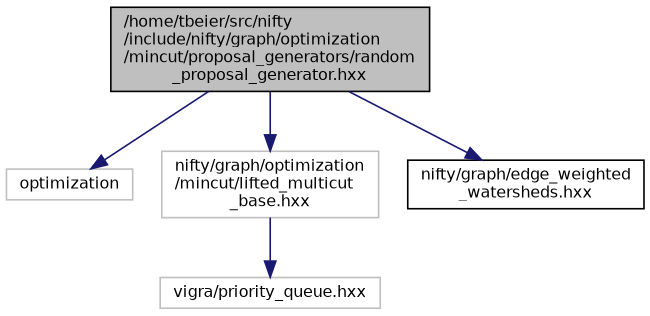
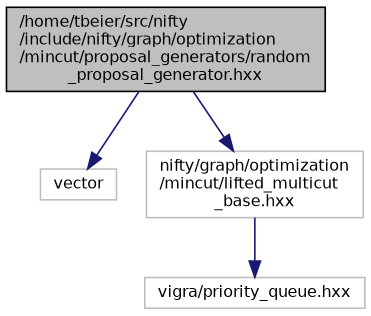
(70, 184) -> (78, 184)
(526, 184) -> none
